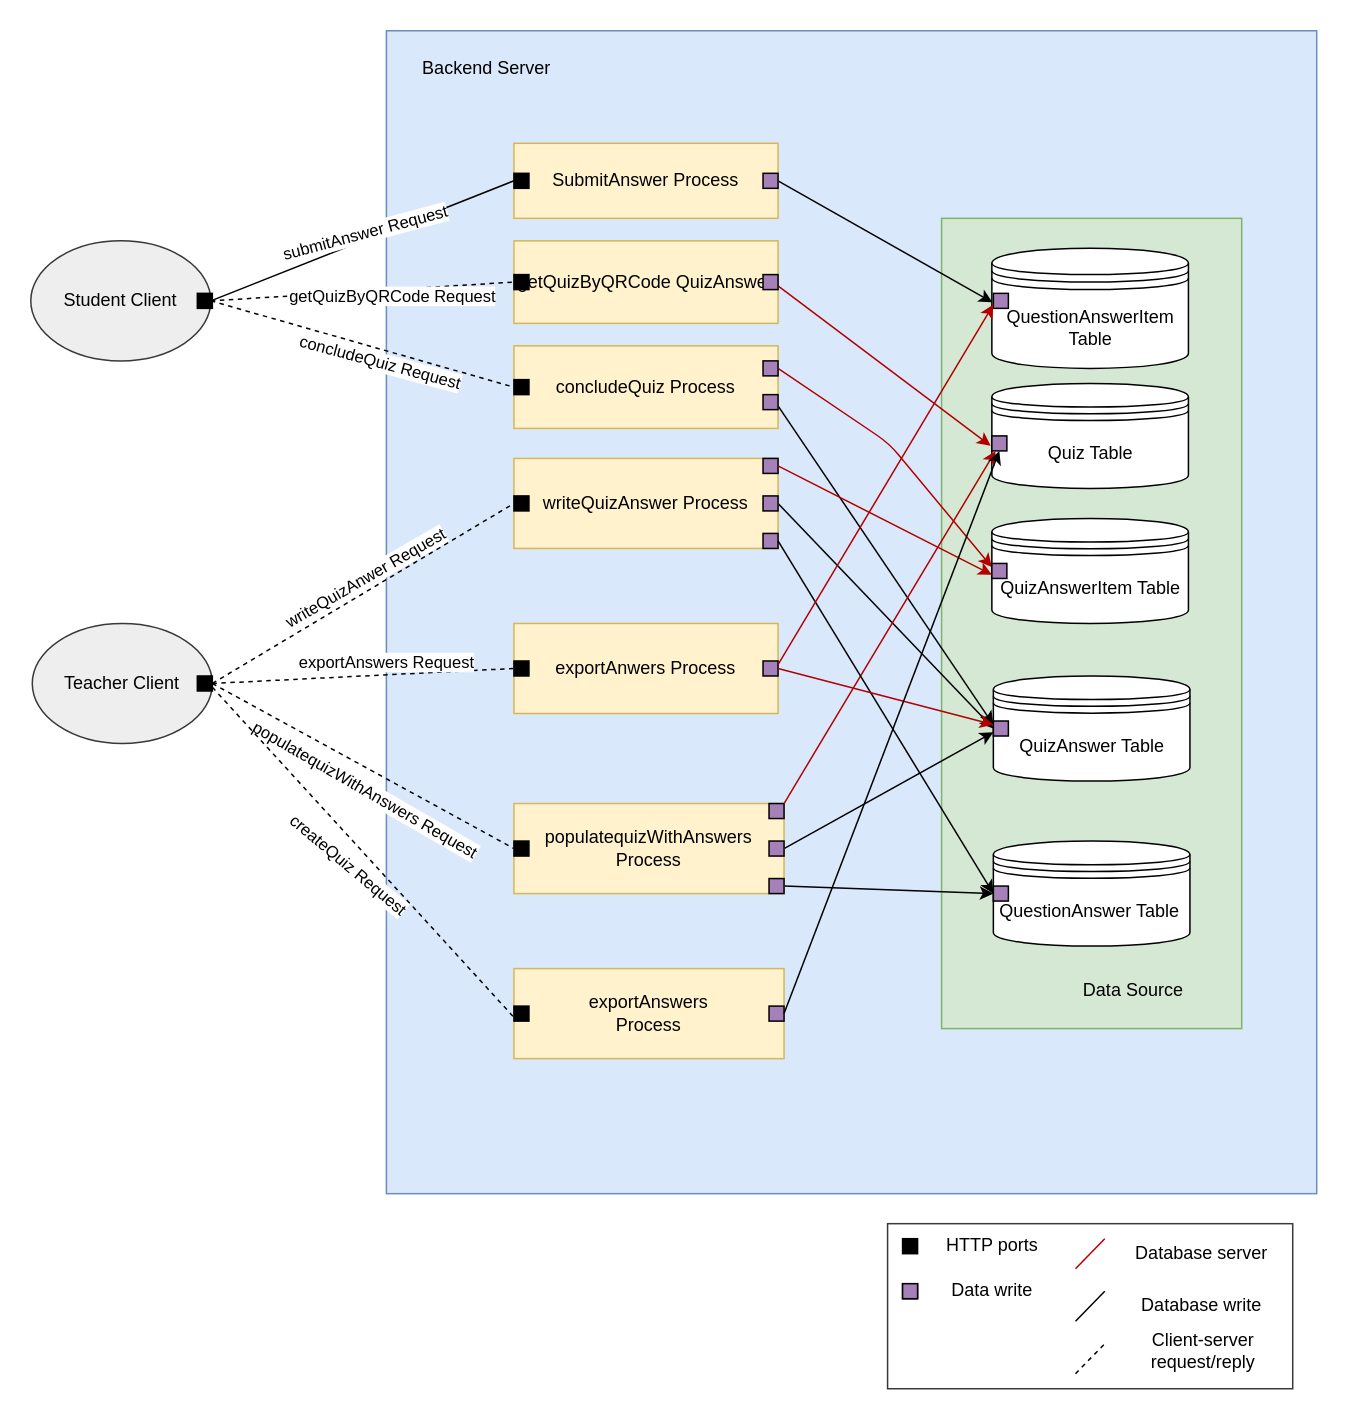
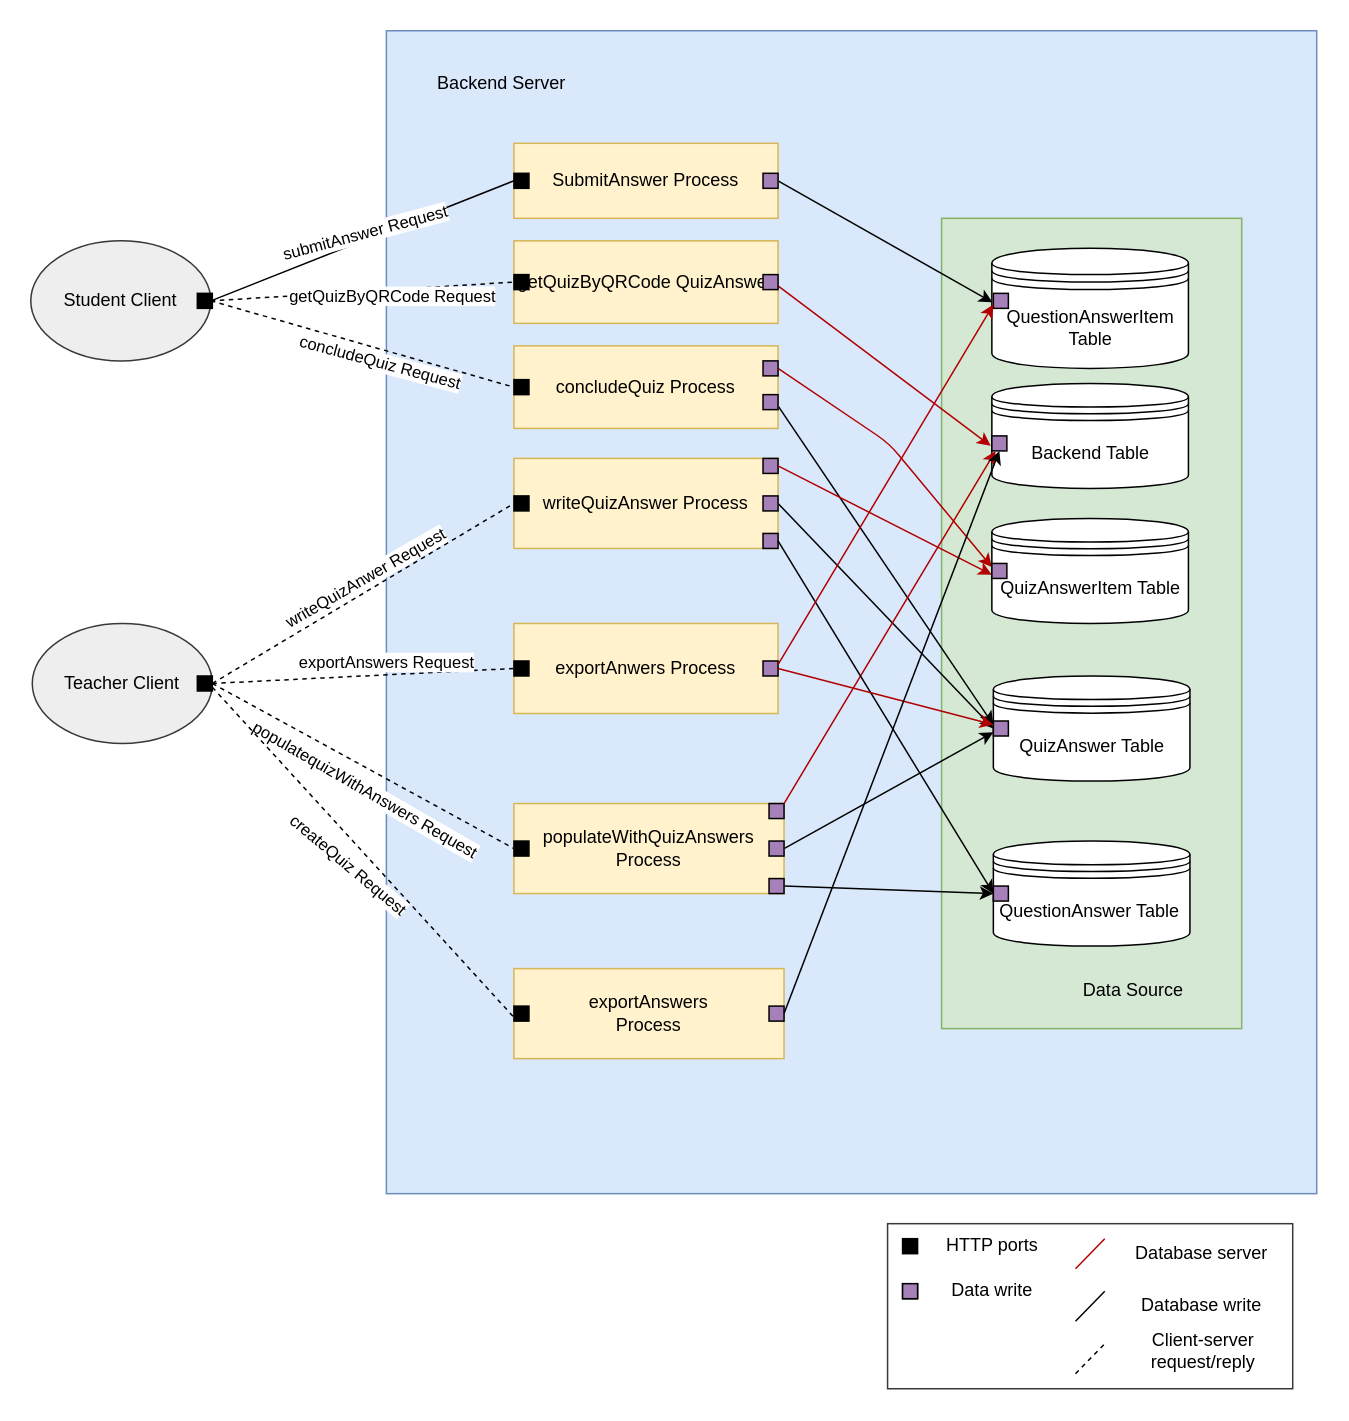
(487, 68) -> (502, 83)
(1091, 454) -> (1091, 454)
(649, 848) -> (649, 848)
